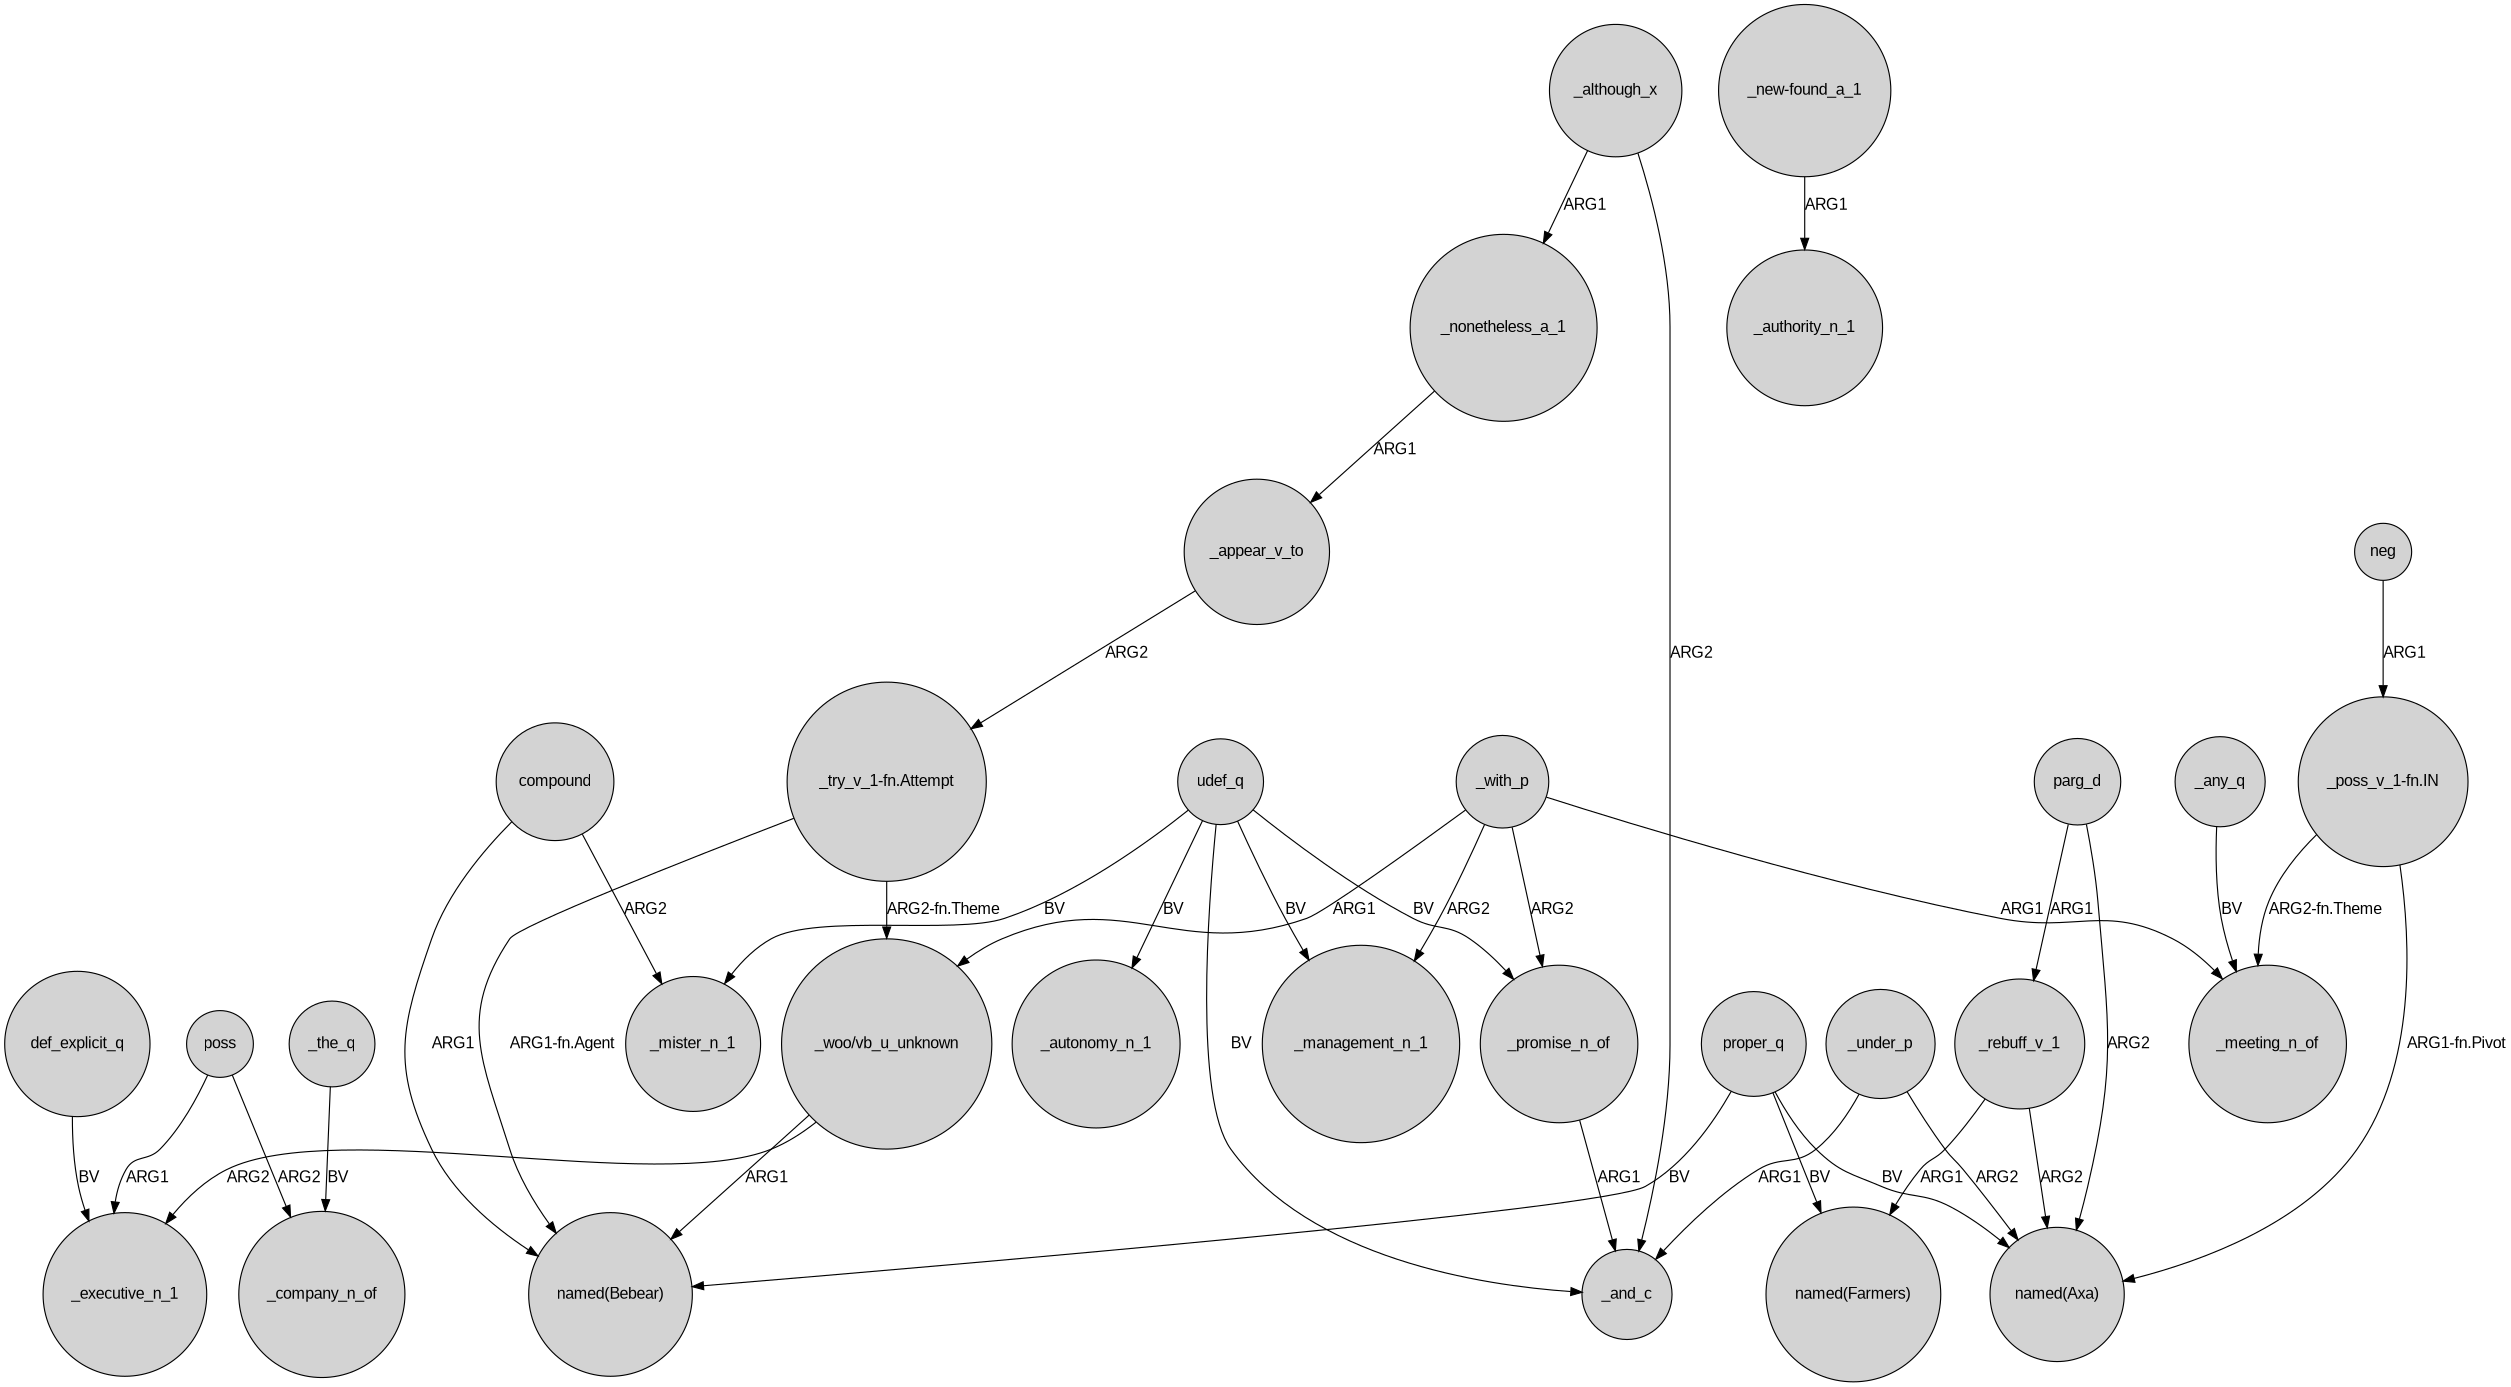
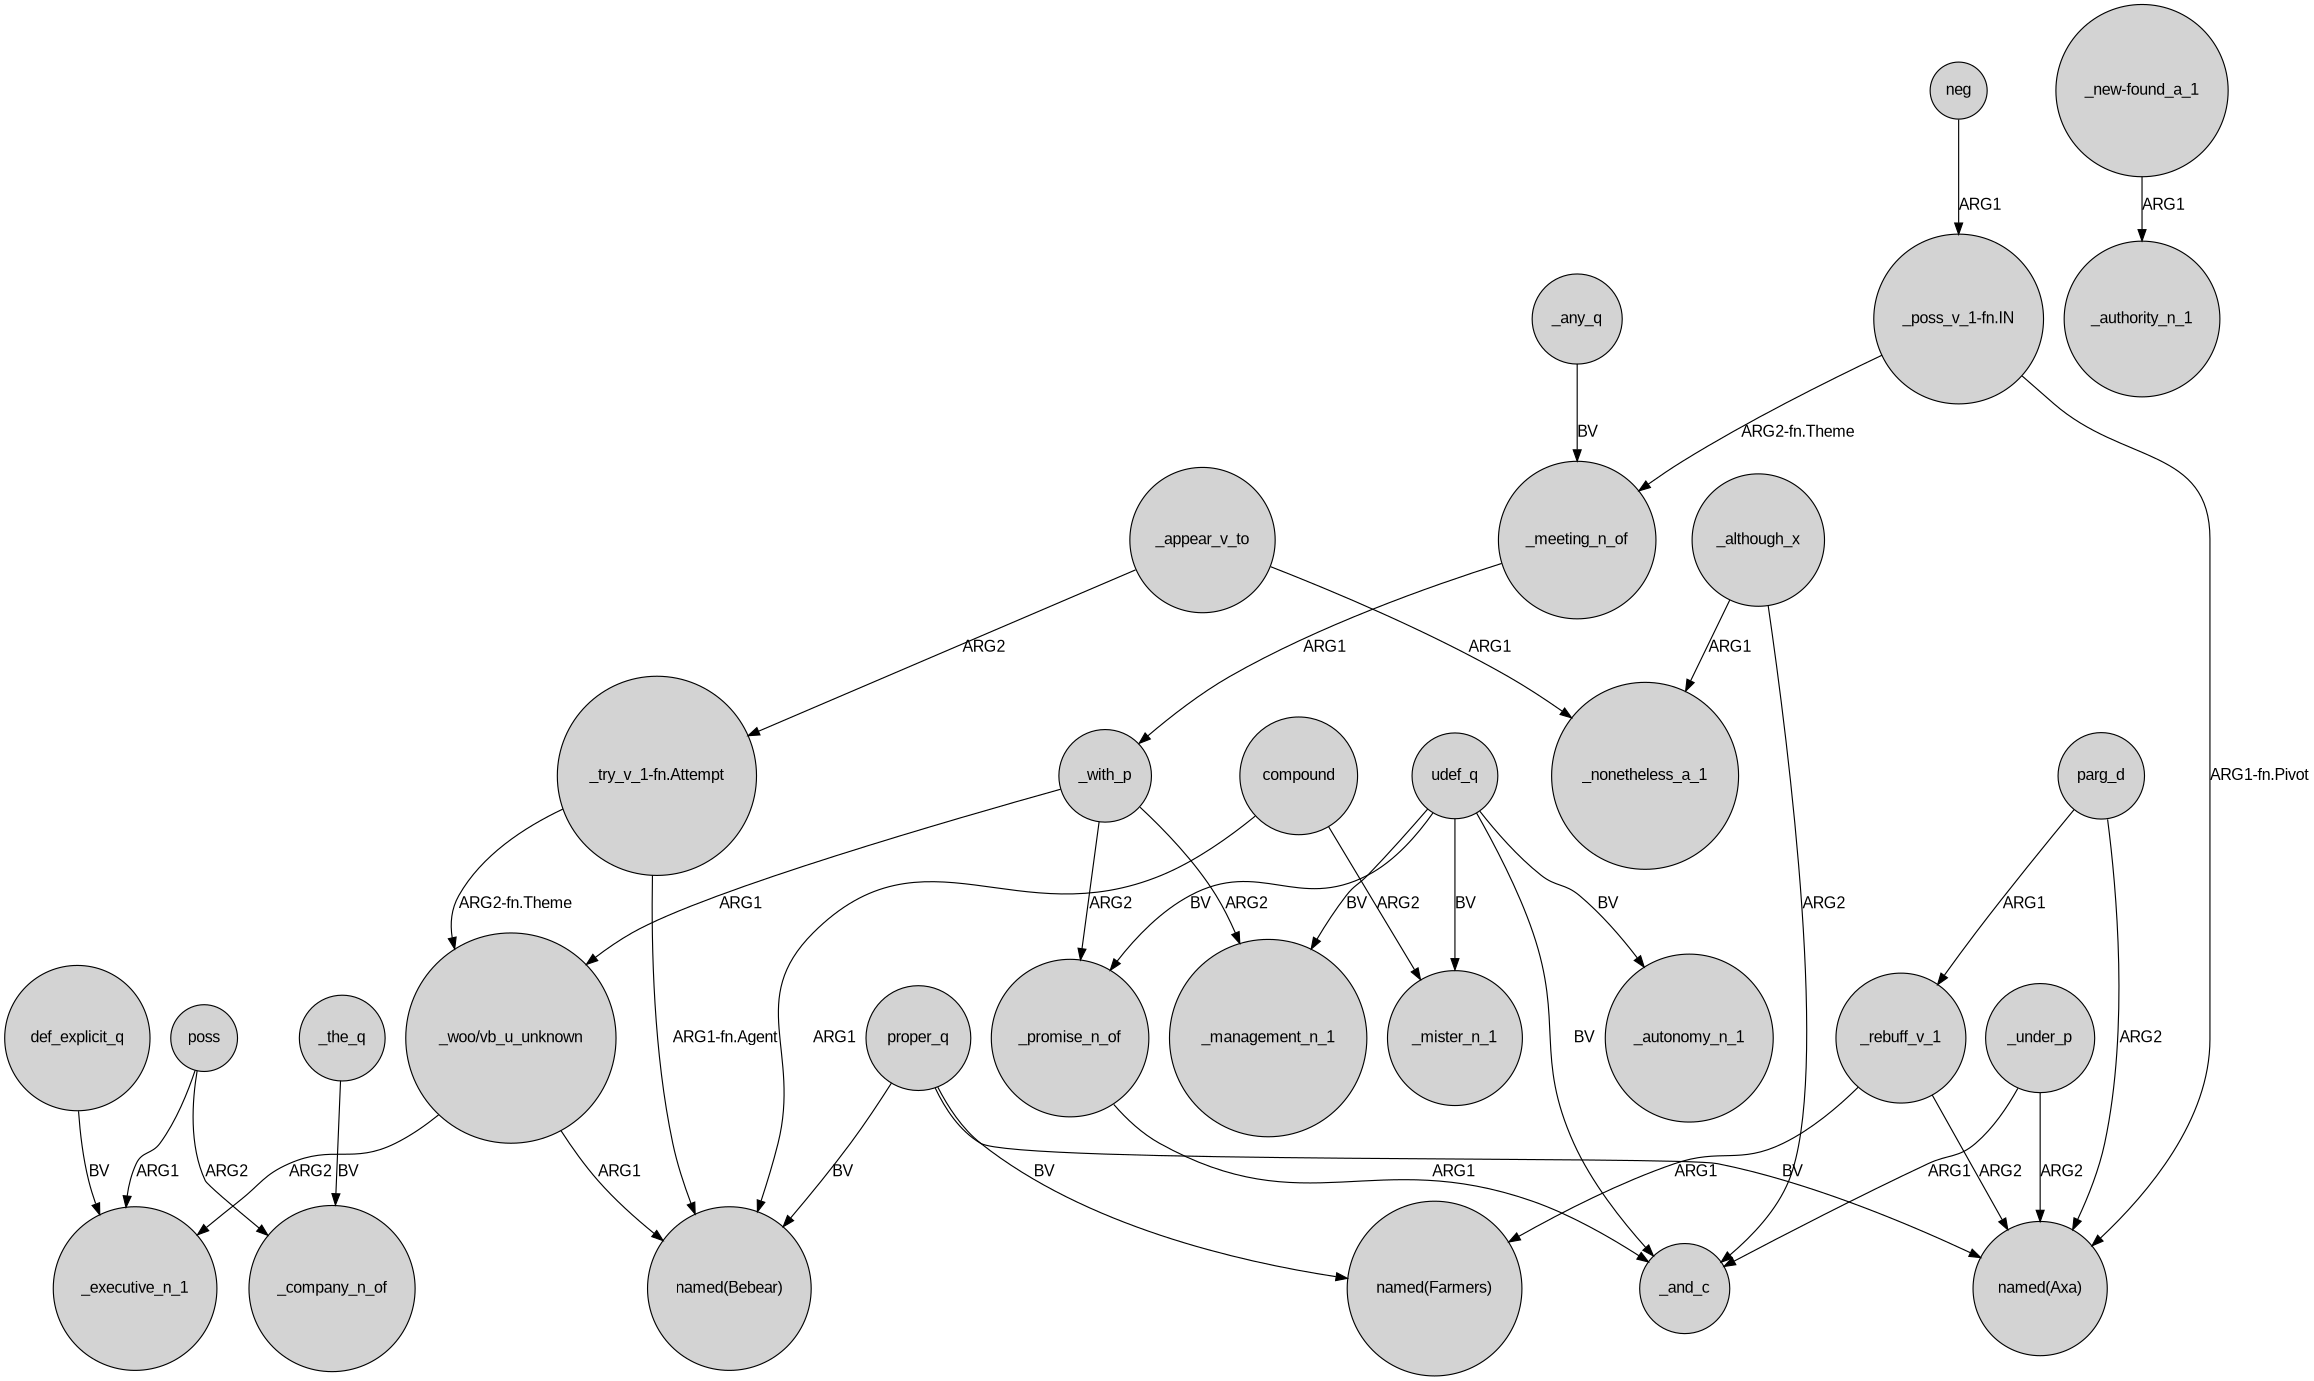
(1377, 443) -> (1420, 631)
(1882, 892) -> (1316, 633)
